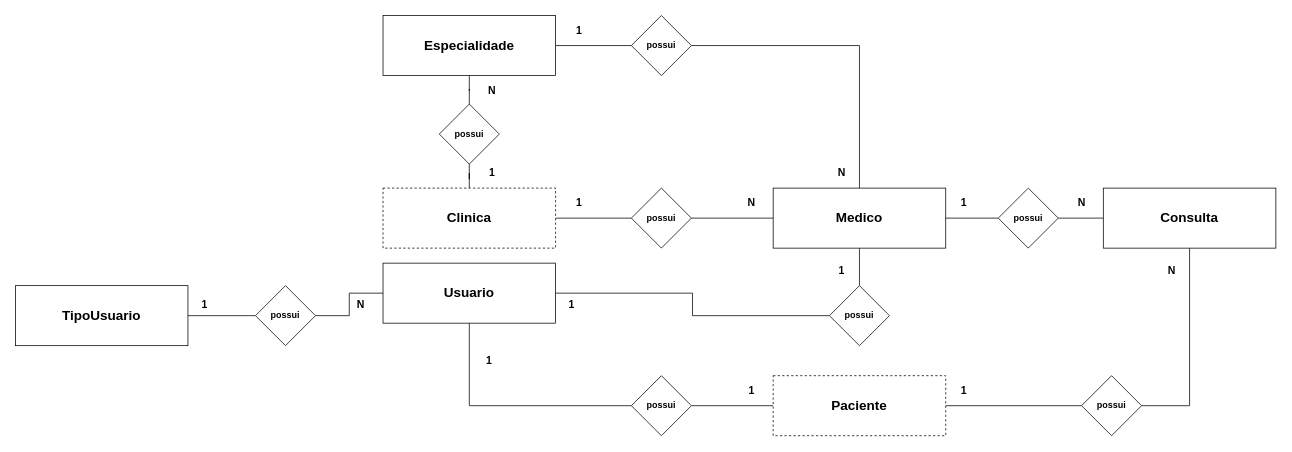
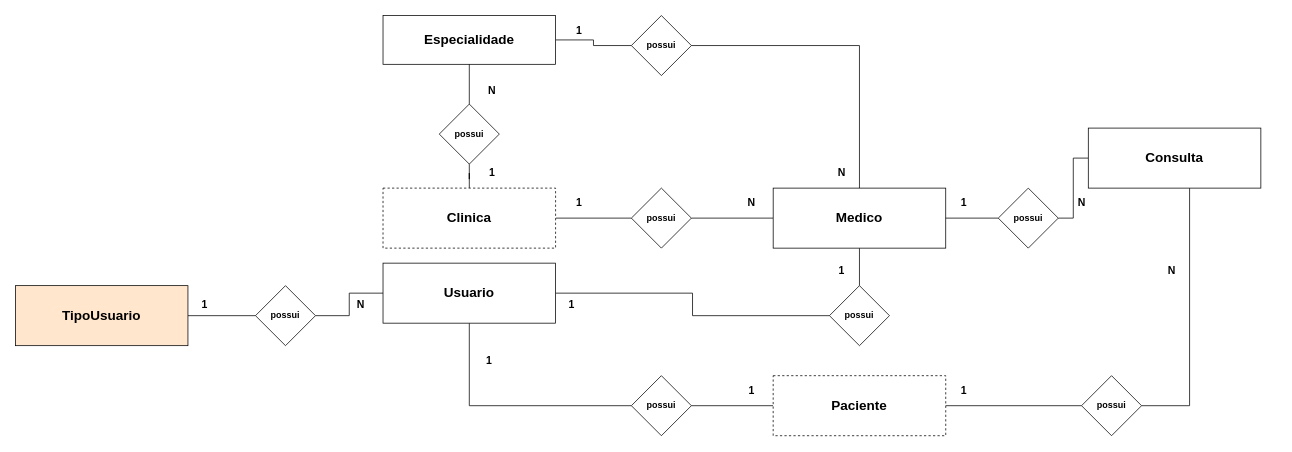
(469, 45) -> (469, 40)
(1189, 218) -> (1174, 158)
(102, 315) -> (102, 315)
